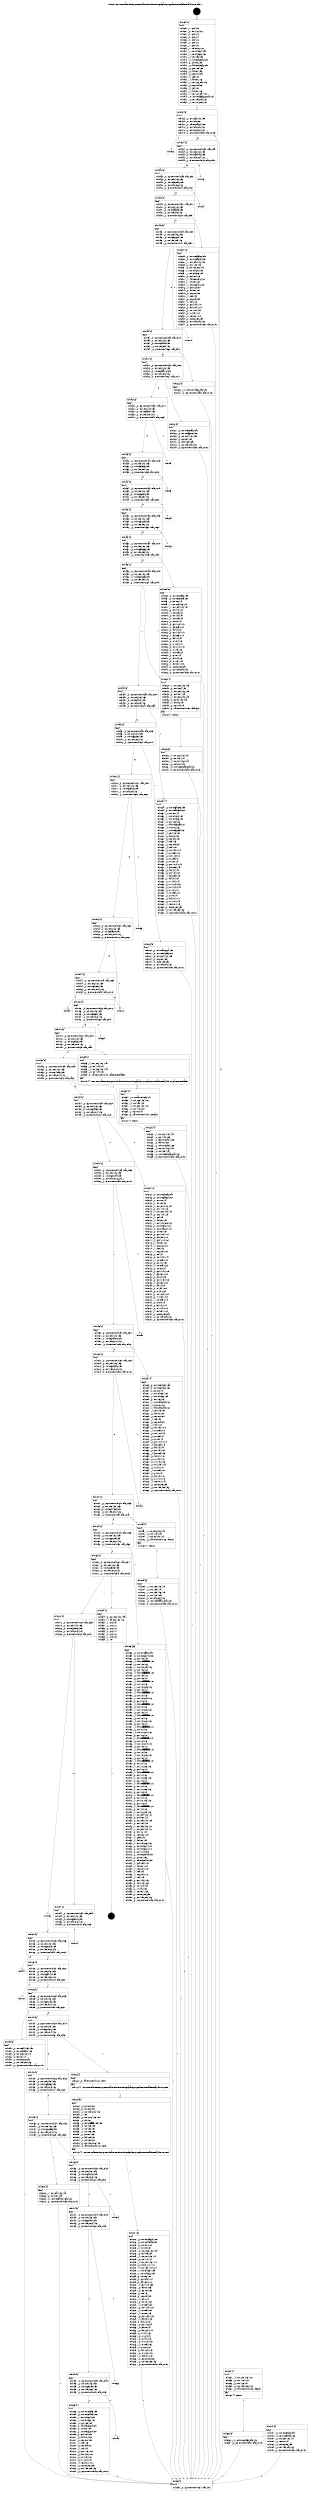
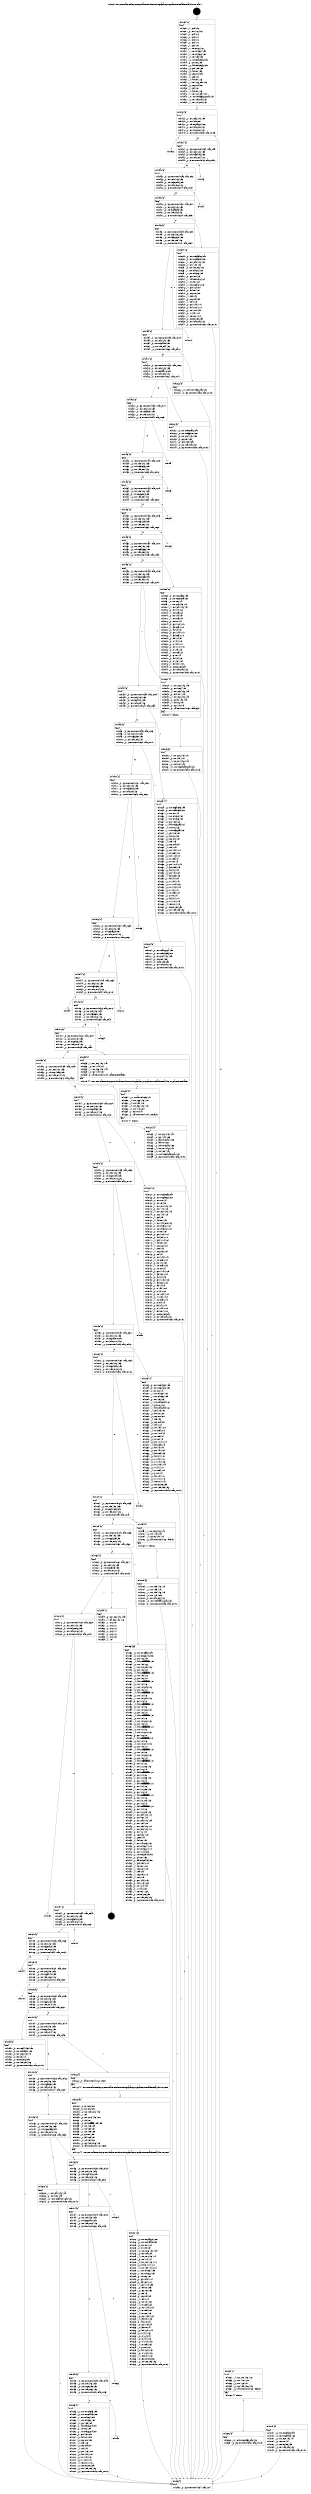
(116, 1001) -> (94, 997)
(48, 1925) -> (61, 1930)
